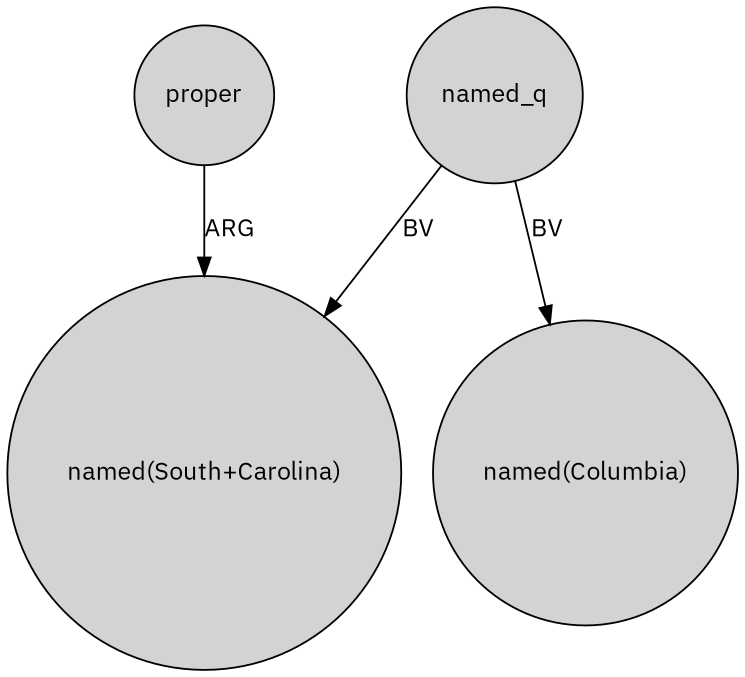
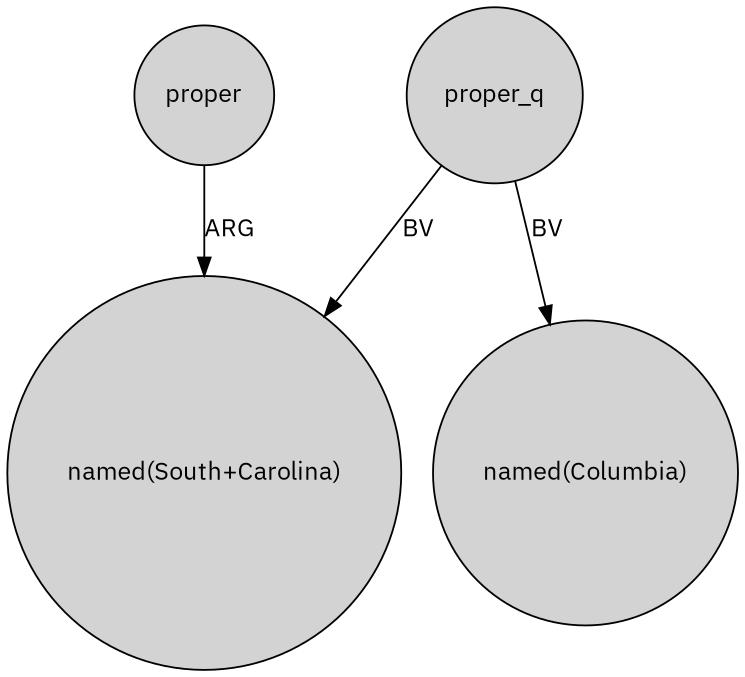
(495, 95) -> (495, 95)
